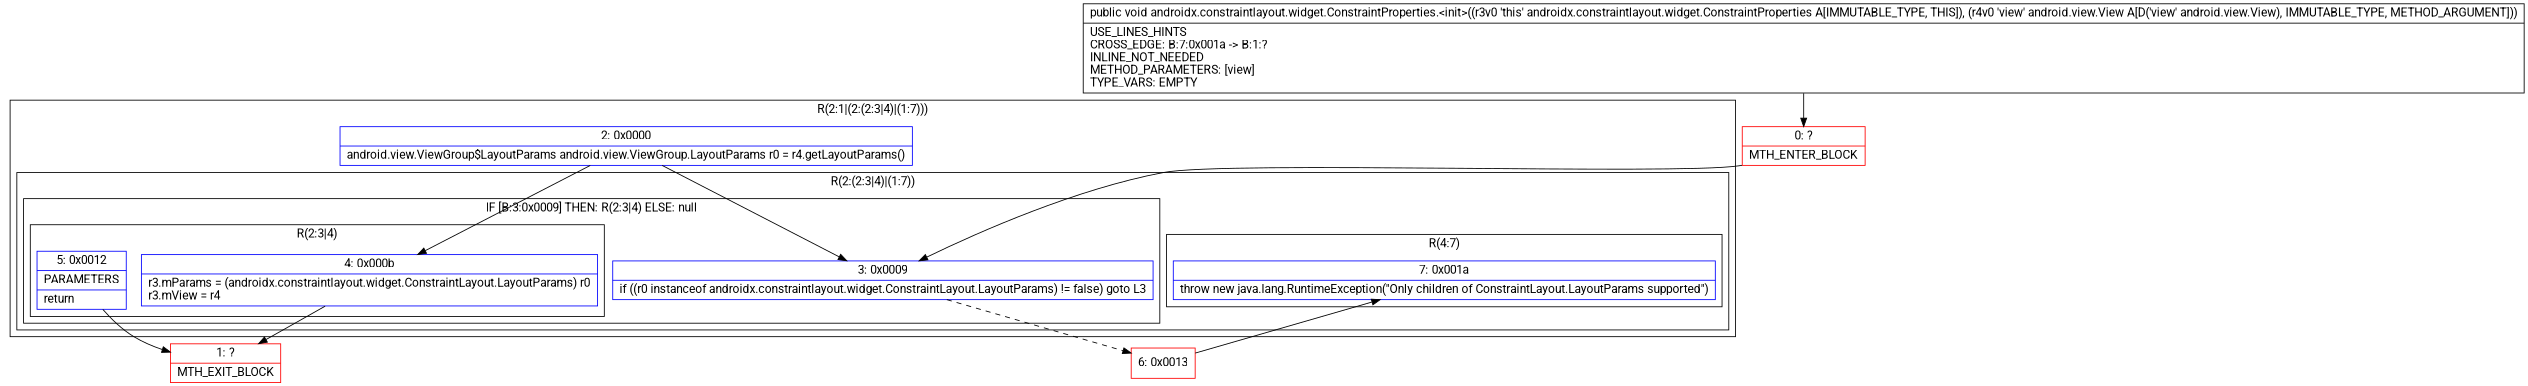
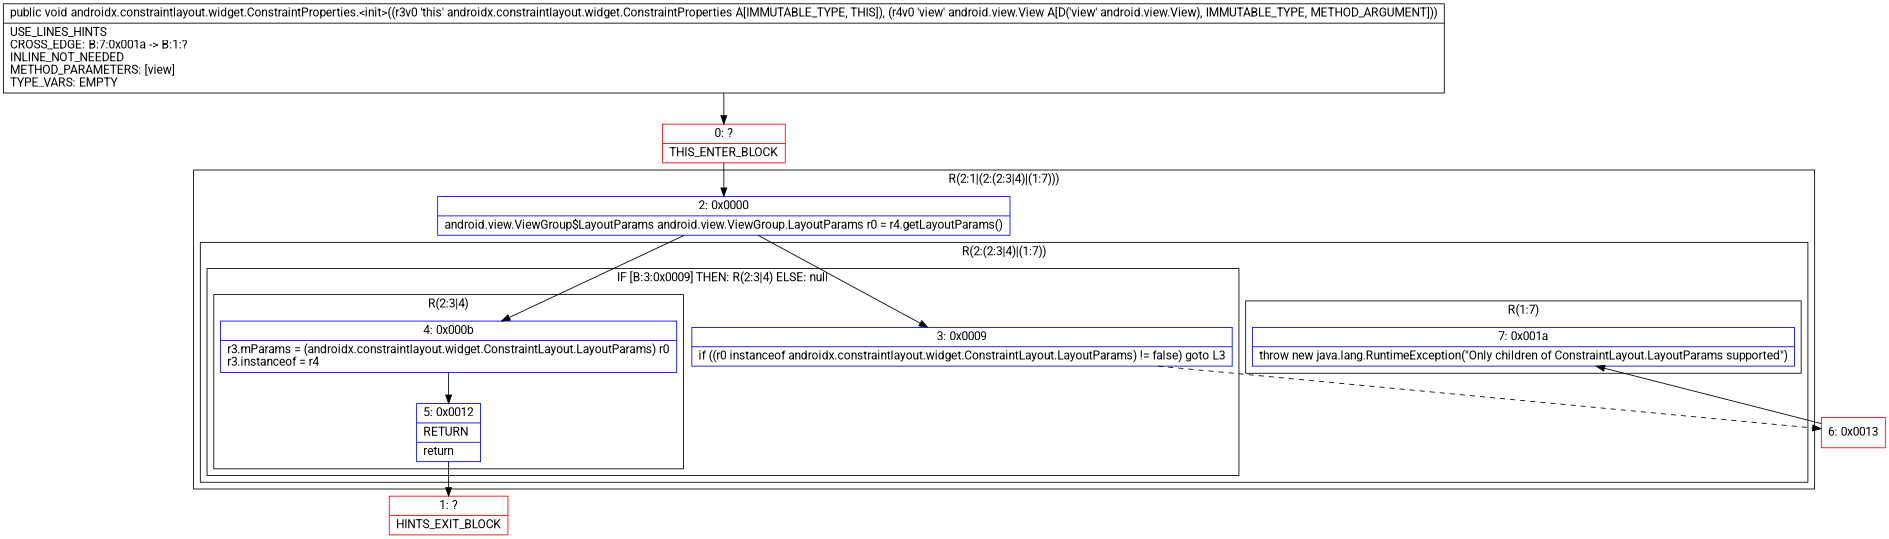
(1804, 155) -> (724, 153)
(1120, 183) -> (724, 175)
(1444, 244) -> (1523, 311)
(82, 280) -> (446, 432)
(184, 296) -> (273, 362)
(296, 323) -> (449, 384)
(226, 372) -> (449, 525)
